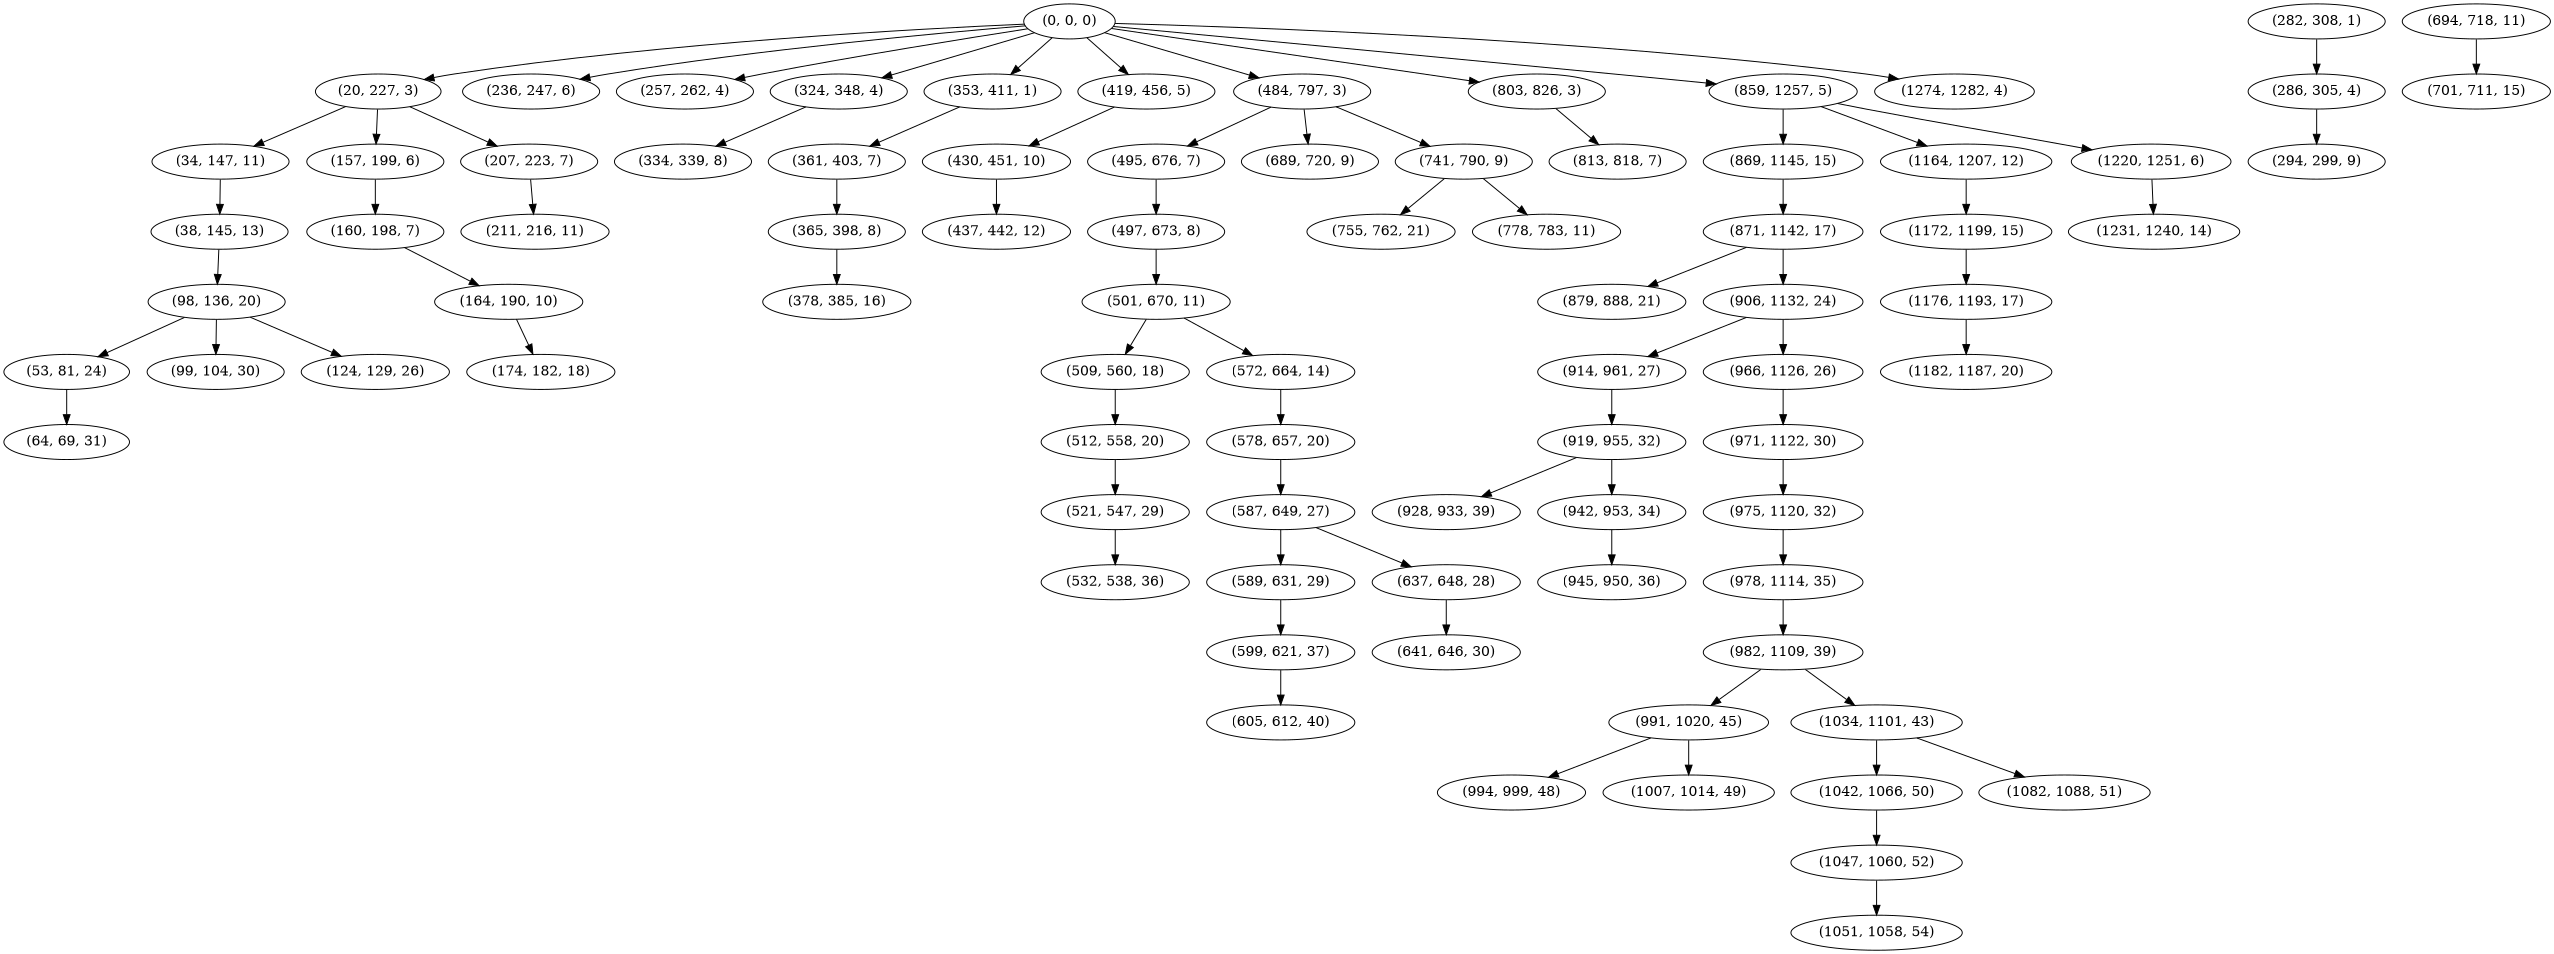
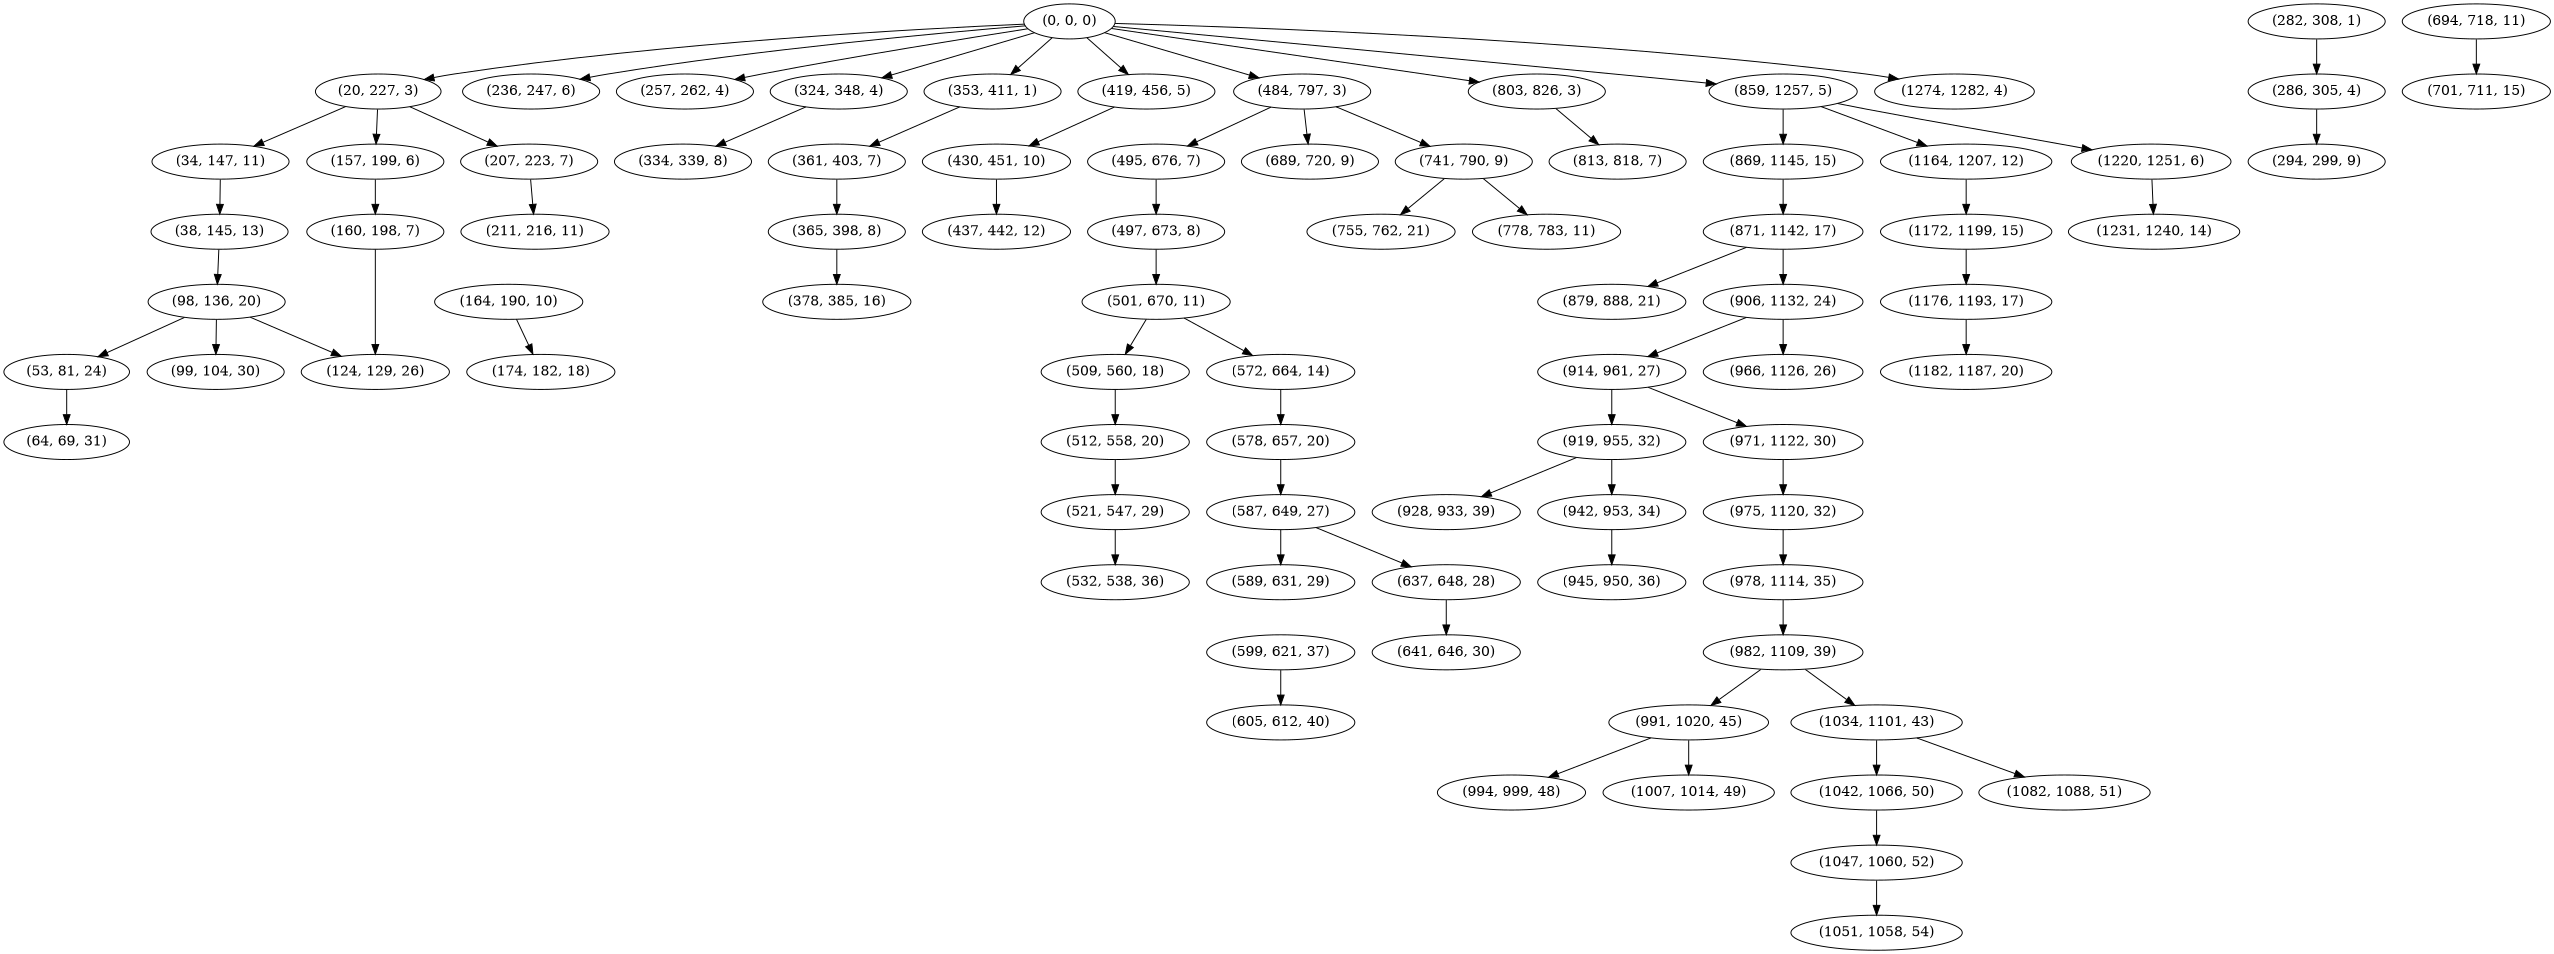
(437, 264) -> (375, 297)
(1783, 402) -> (1693, 405)
(1281, 612) -> none
